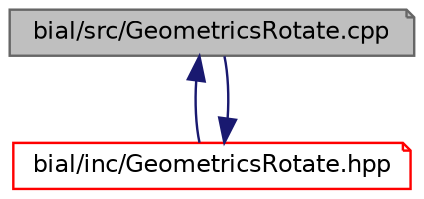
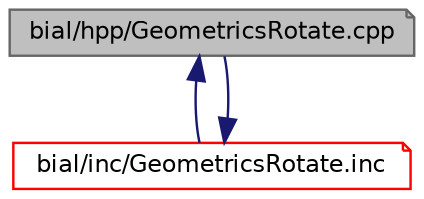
(212, 33) -> (212, 33)
(212, 166) -> (212, 166)
